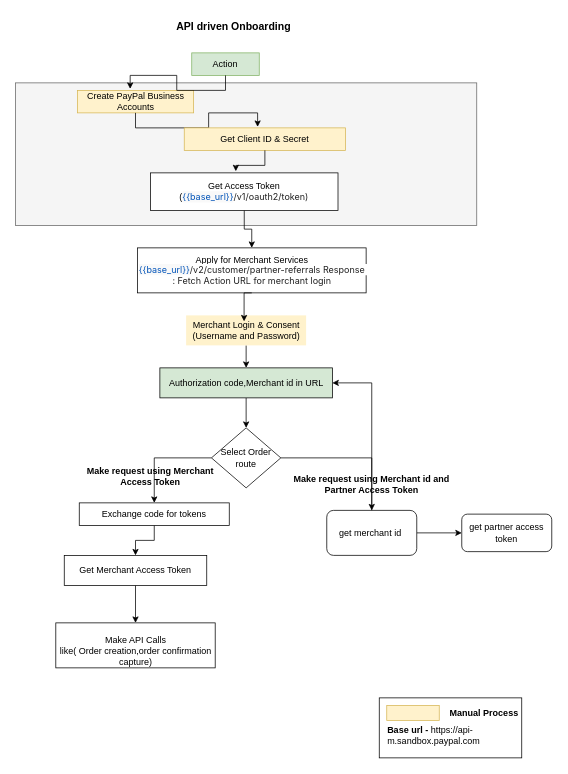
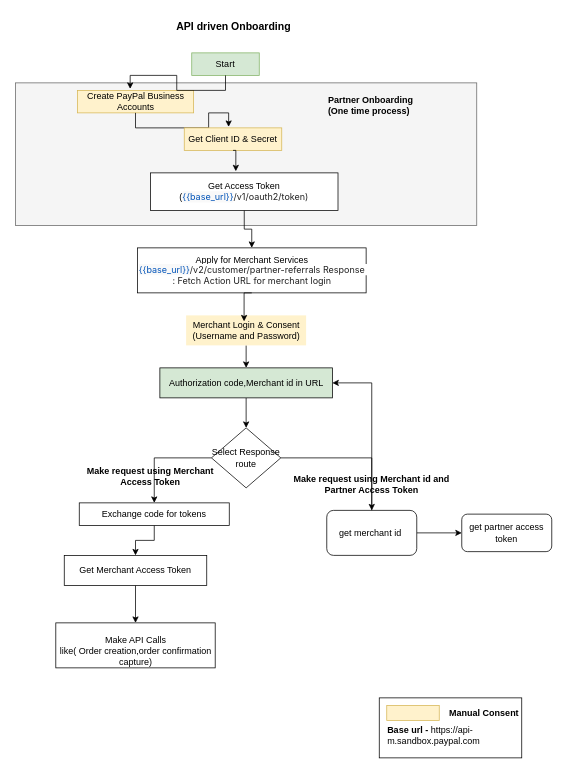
(225, 64) -> (225, 64)
none -> (379, 105)
(265, 139) -> (233, 139)
(246, 458) -> (246, 458)
(484, 713) -> (484, 713)
